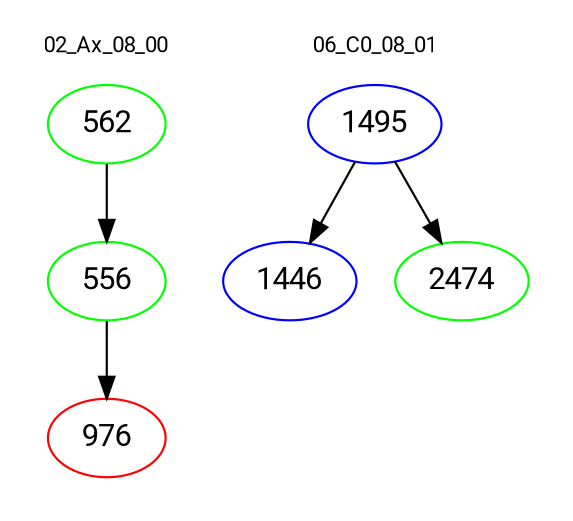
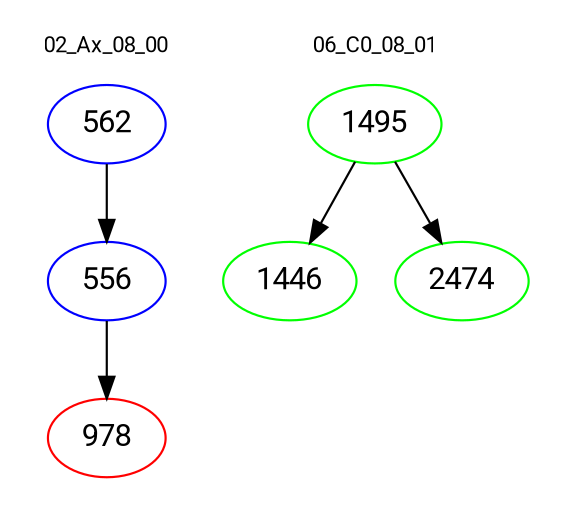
(107, 124) -> (107, 124)
(375, 124) -> (375, 124)
(107, 281) -> (107, 281)
(290, 281) -> (290, 281)
(107, 438) -> (107, 438)
